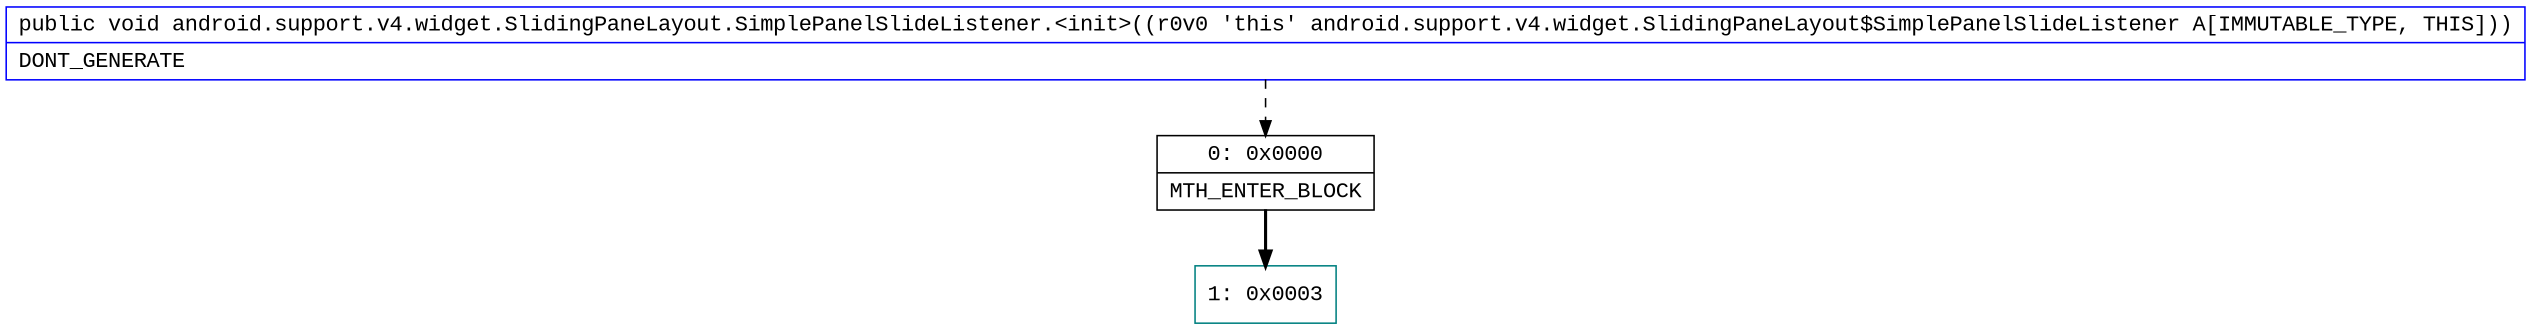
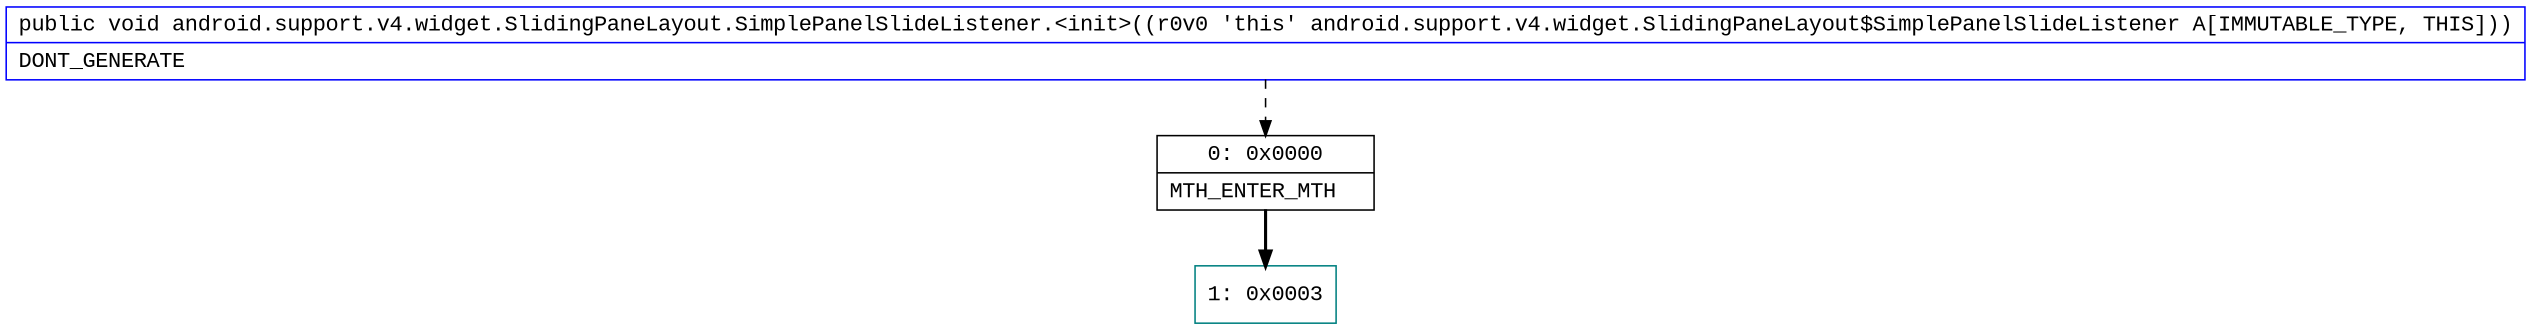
(1266, 191) -> (1253, 191)
